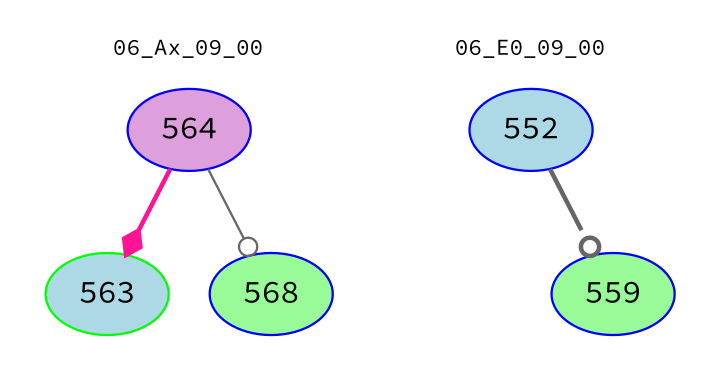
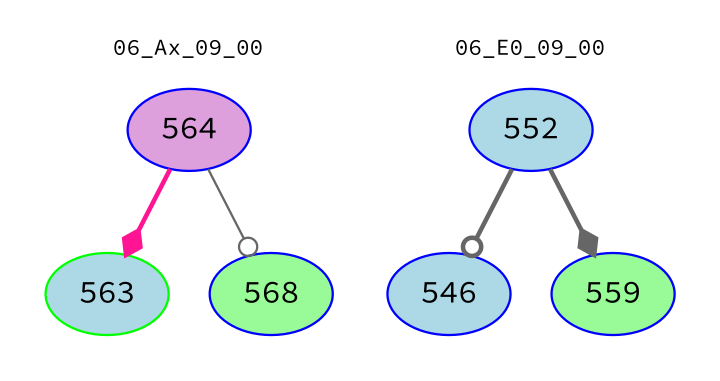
(566, 200) -> (566, 200)
none -> (449, 294)
